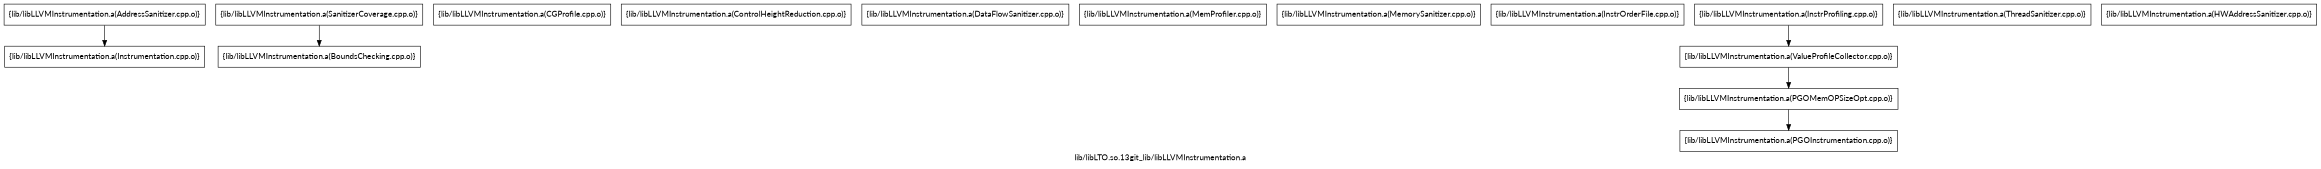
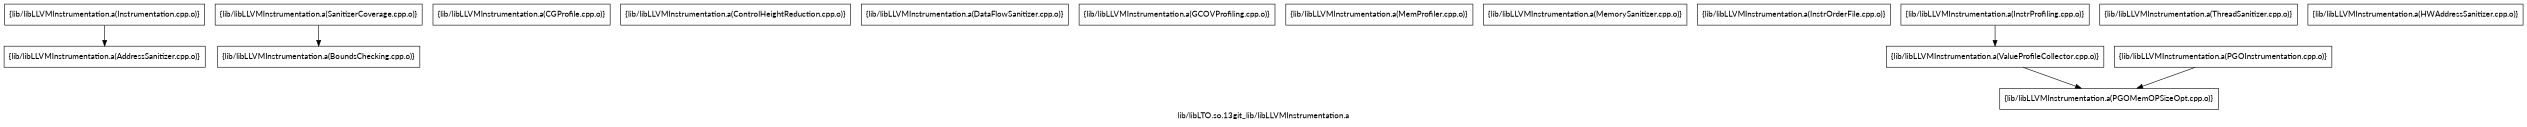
none -> (1177, 15)
(105, 33) -> (105, 33)
(1789, 117) -> (2169, 77)
